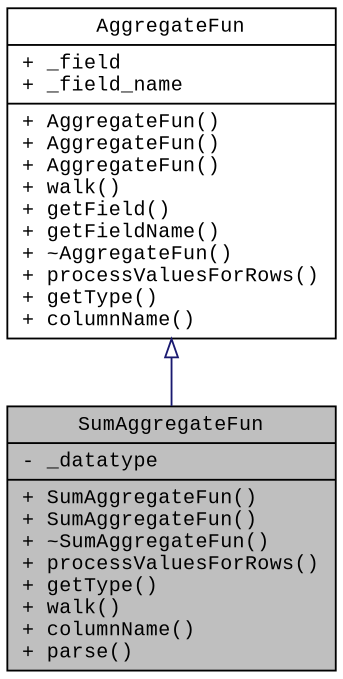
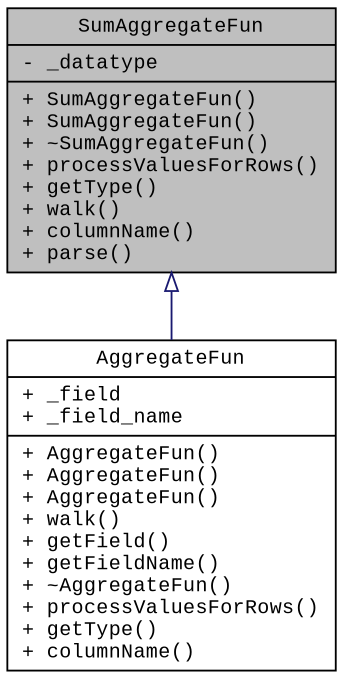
(172, 382) -> (172, 316)
